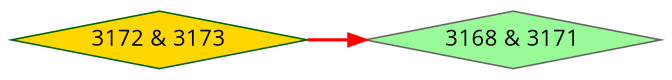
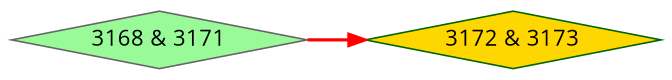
(328, 40) -> (328, 40)
